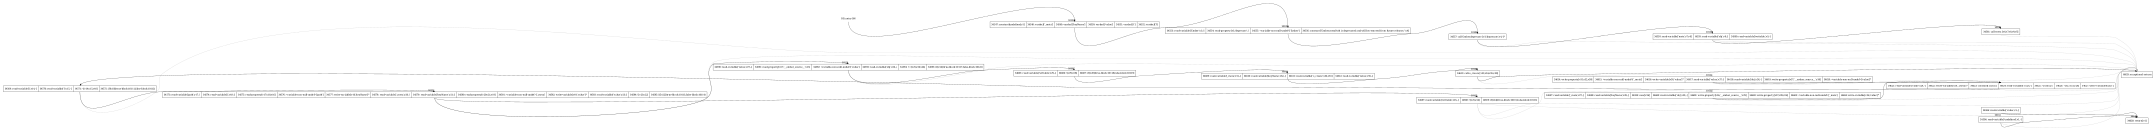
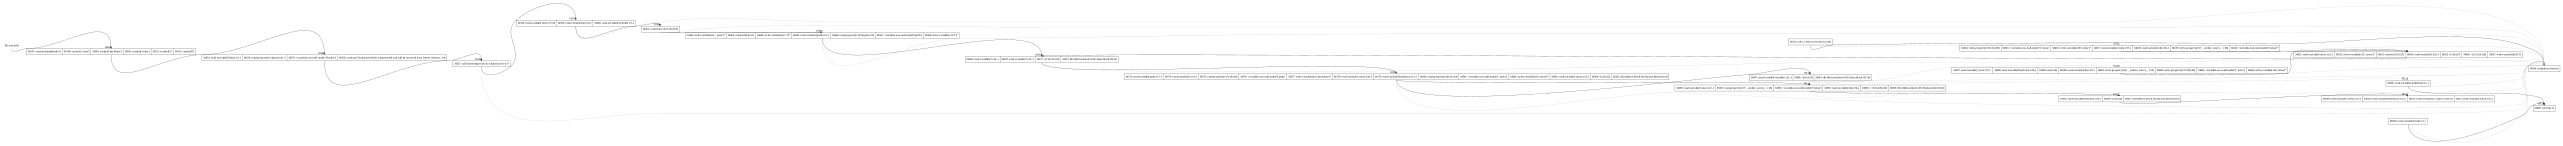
none -> (822, 35)
(1382, 79) -> none
